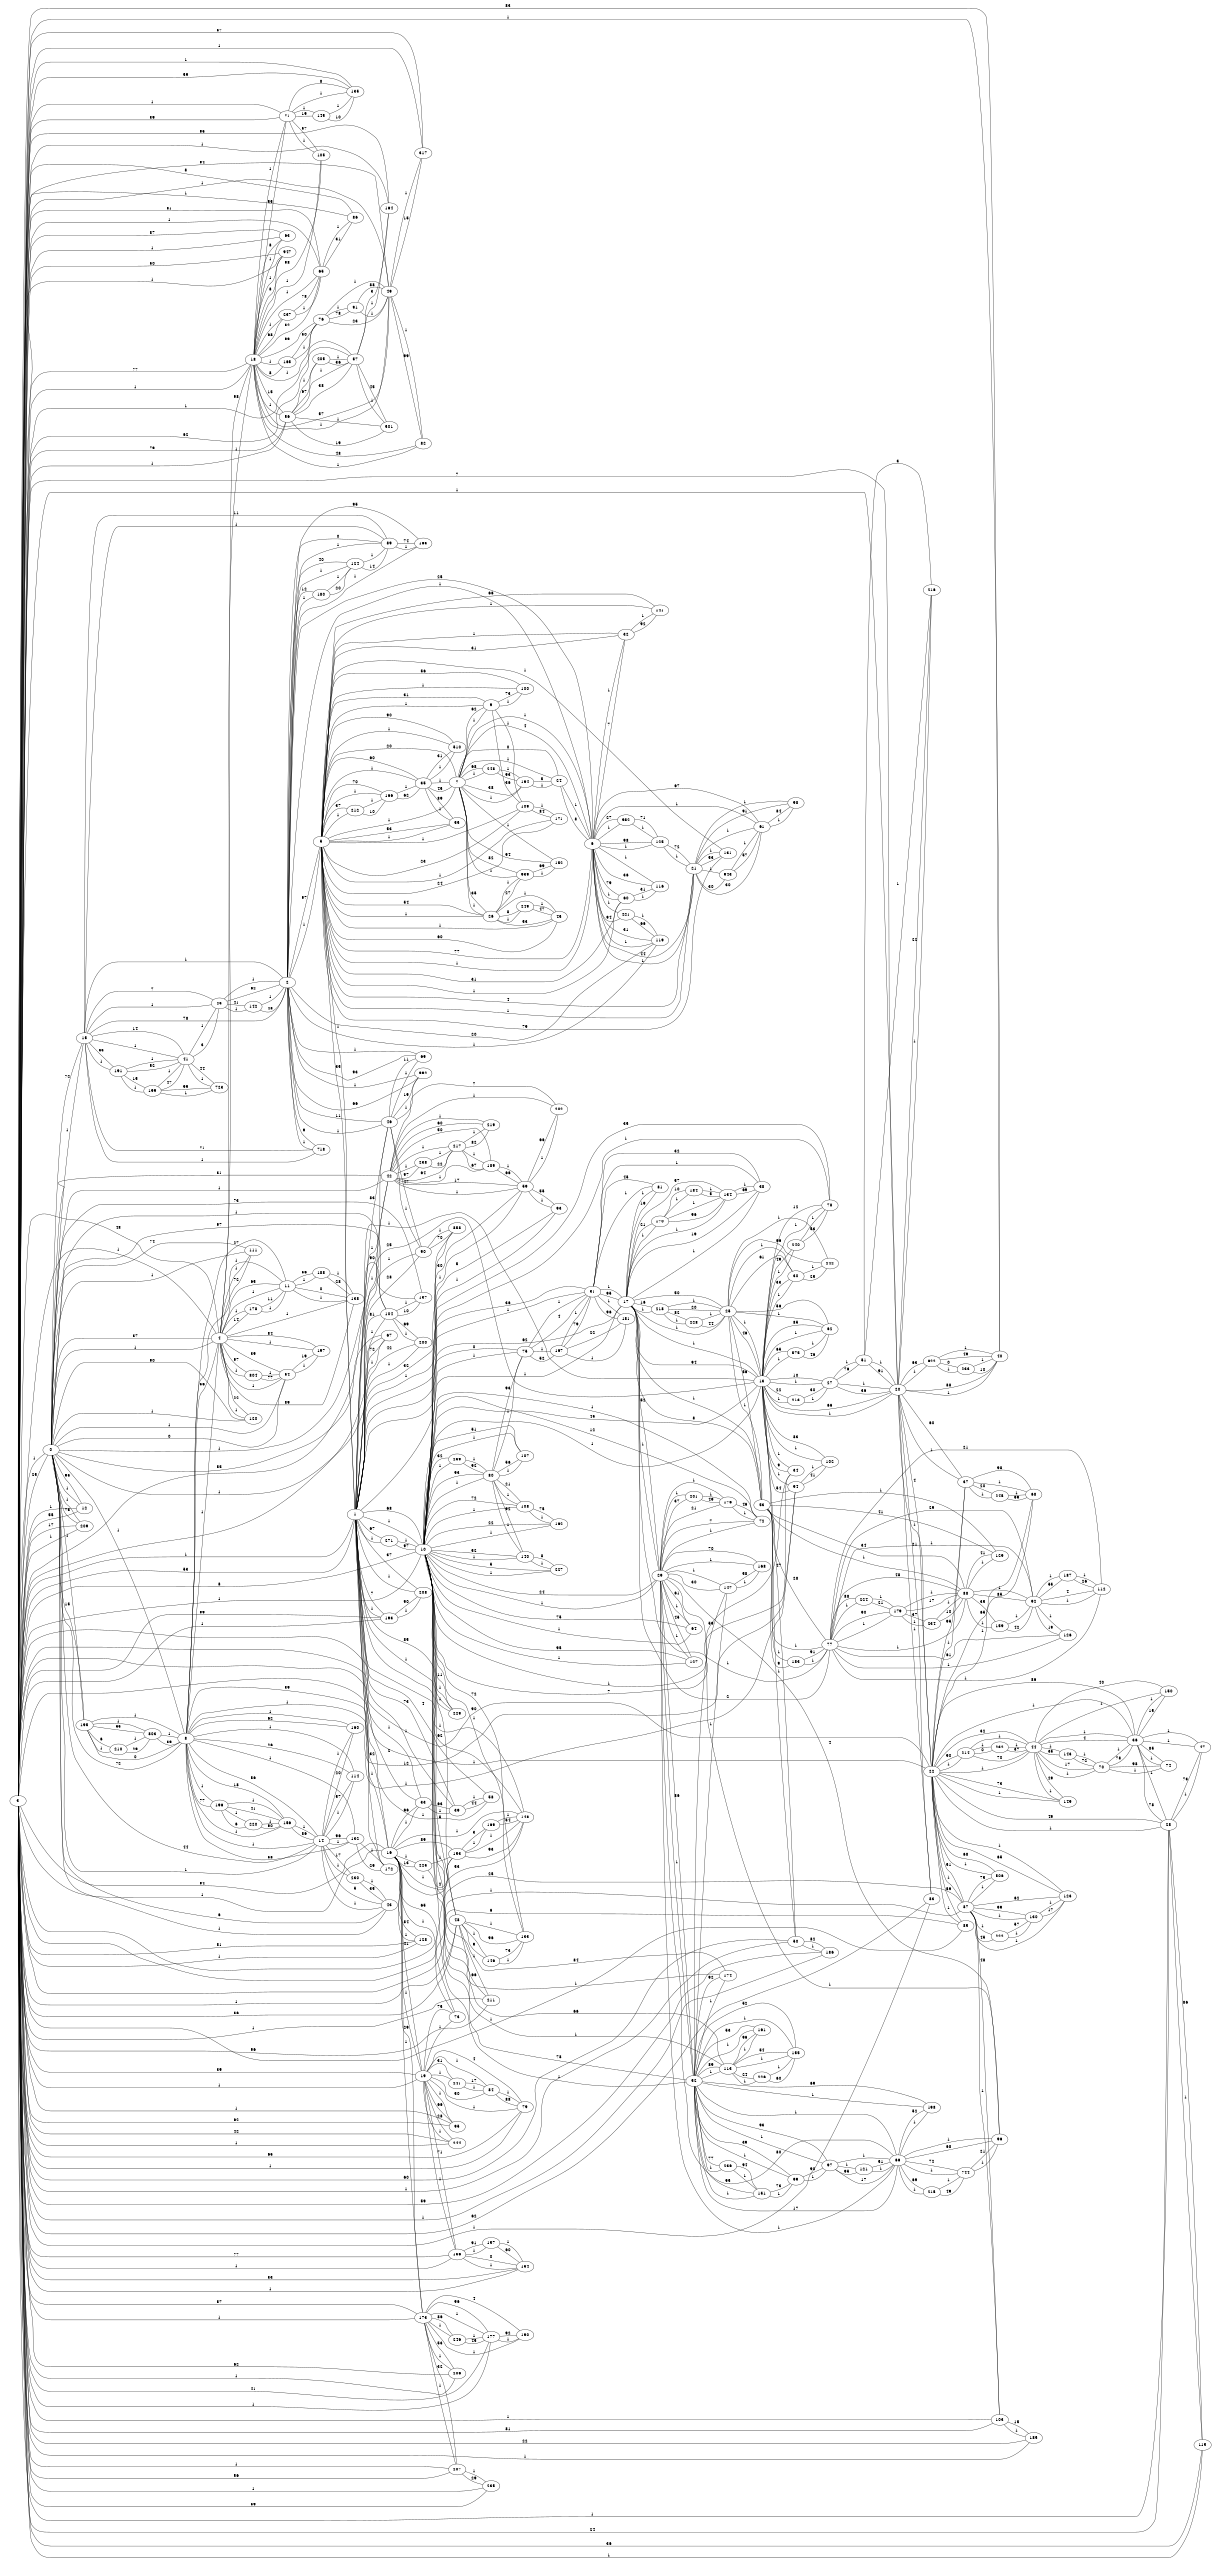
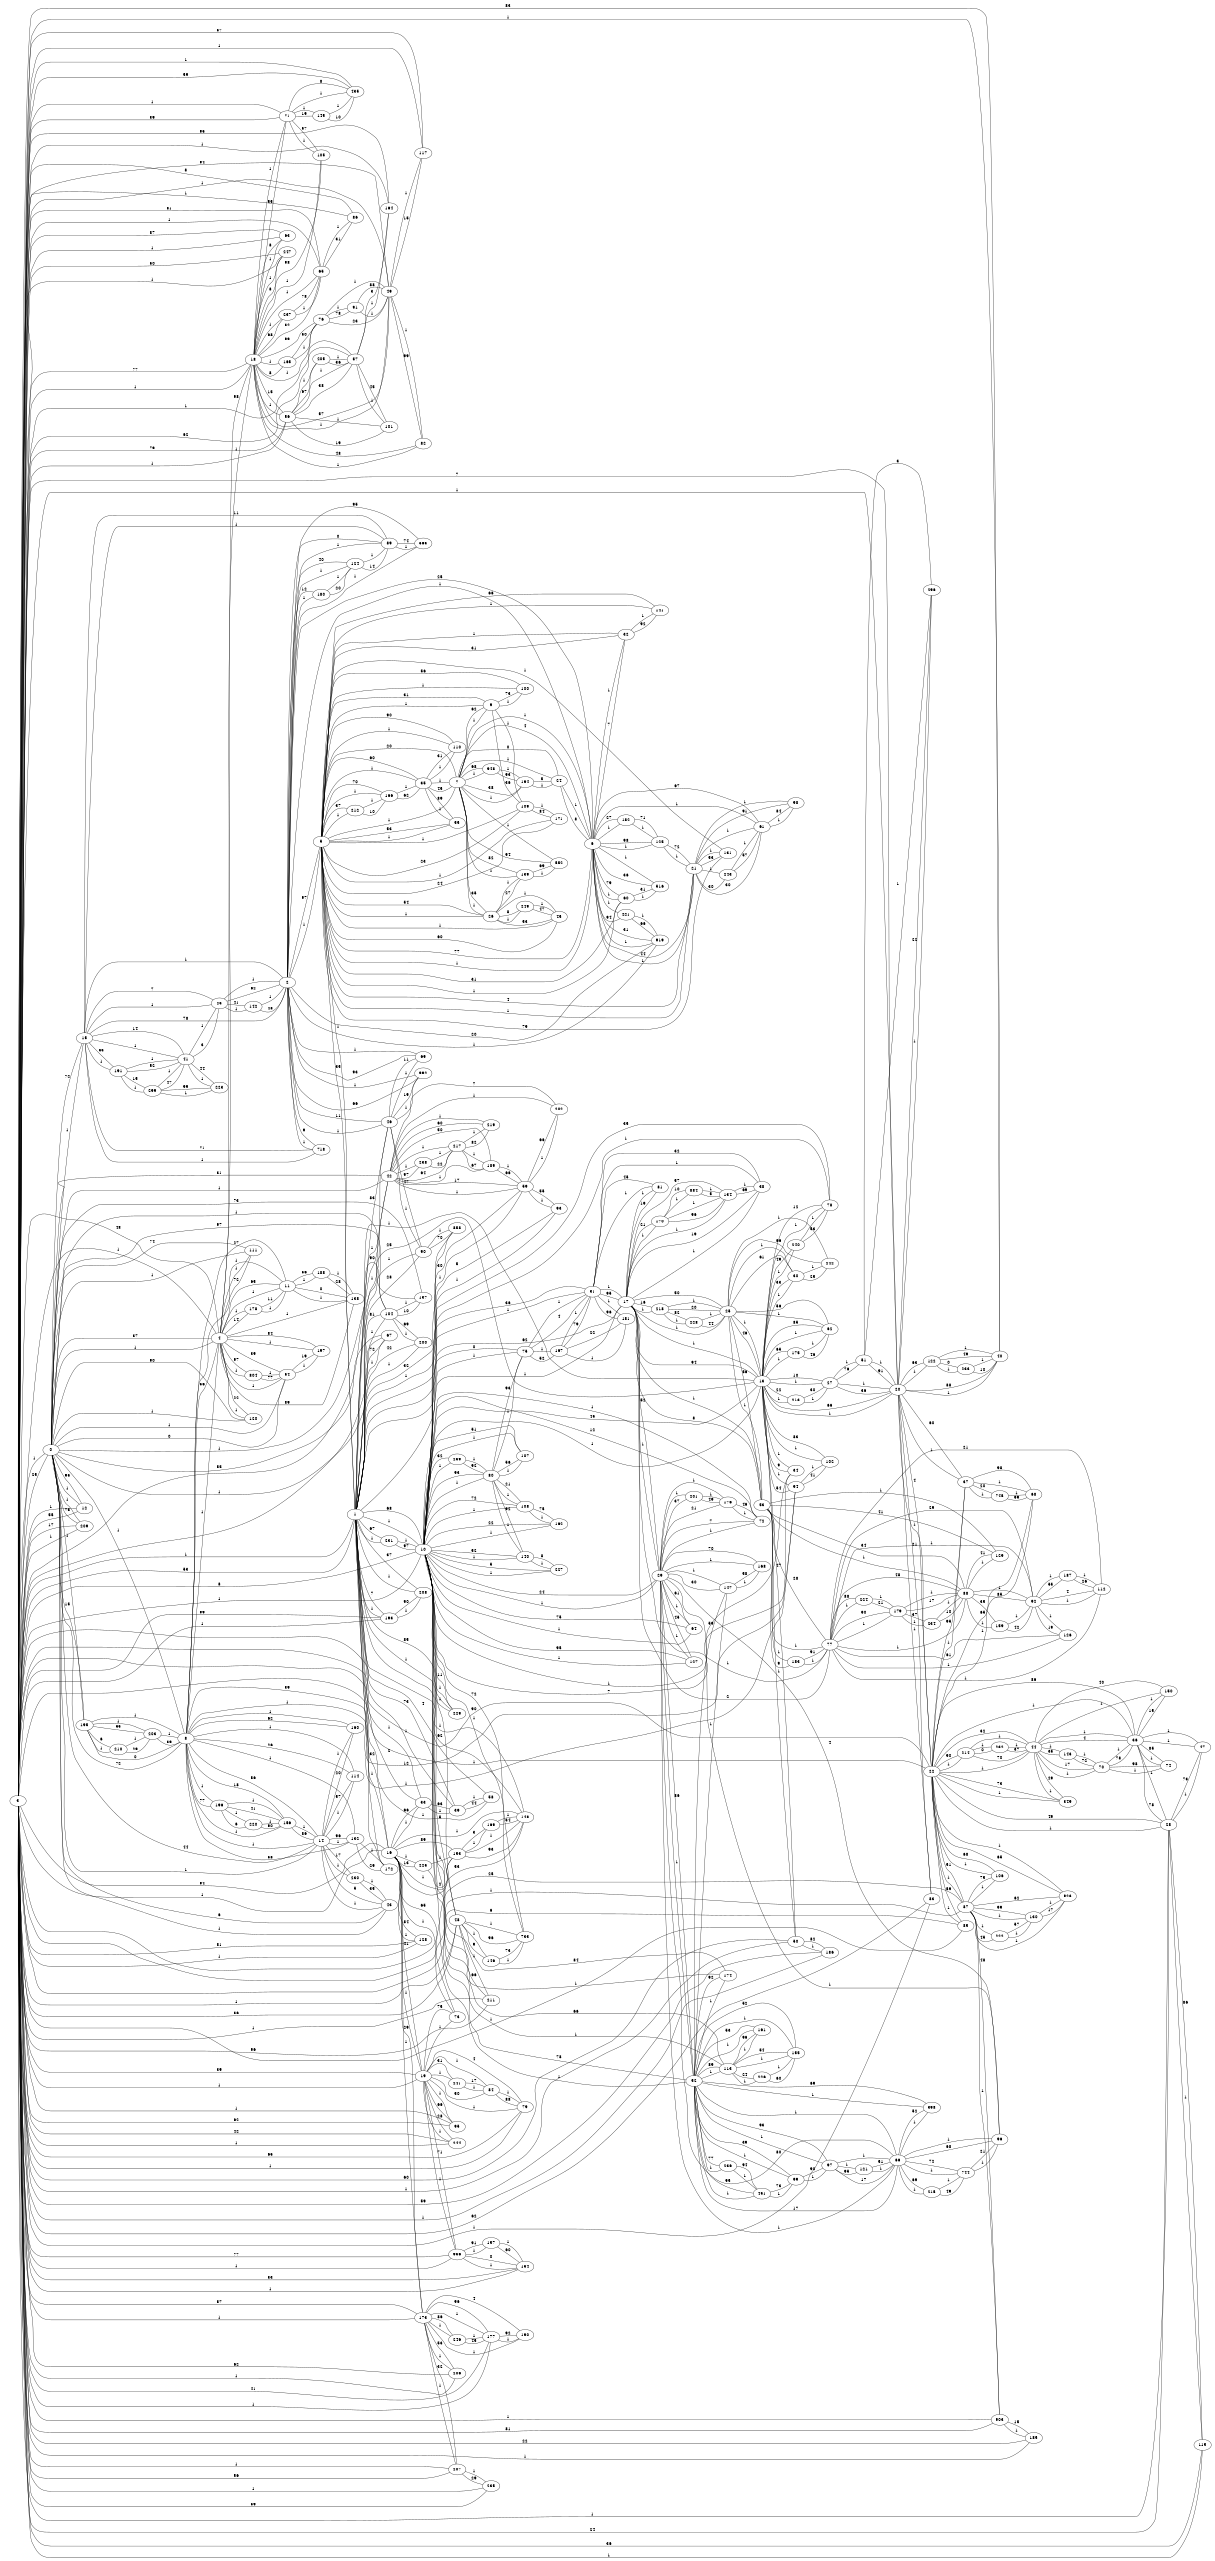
(355, 92) -> (355, 92)
(423, 153) -> (423, 153)
(287, 252) -> (287, 252)
(389, 427) -> (389, 427)
(423, 543) -> (423, 543)
(932, 590) -> (932, 590)
(457, 747) -> (457, 747)
(491, 769) -> (491, 769)
(626, 820) -> (626, 820)
(559, 863) -> (559, 863)
(525, 875) -> (525, 875)
(728, 875) -> (728, 875)
(660, 887) -> (660, 887)
(660, 940) -> (660, 940)
(219, 1088) -> (219, 1088)
(152, 1091) -> (152, 1091)
(694, 1191) -> (694, 1191)
(796, 1353) -> (796, 1353)
(932, 1361) -> (932, 1361)
(1000, 1496) -> (1000, 1496)
(389, 1541) -> (389, 1541)
(152, 1734) -> (152, 1734)
(1068, 1802) -> (1068, 1802)
(1000, 1876) -> (1000, 1876)
(1068, 1896) -> (1068, 1896)
(525, 1937) -> (525, 1937)
(932, 2108) -> (932, 2108)
(762, 2194) -> (762, 2194)
(457, 2254) -> (457, 2254)
(1000, 2420) -> (1000, 2420)
